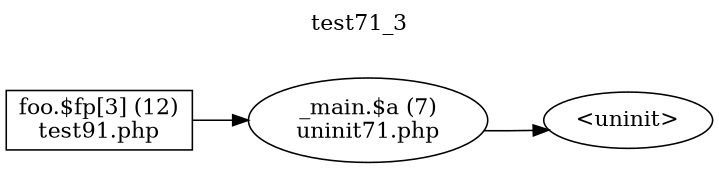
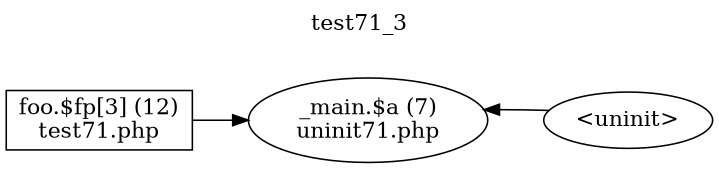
(99, 120) -> (99, 120)
(509, 131) -> (524, 110)
